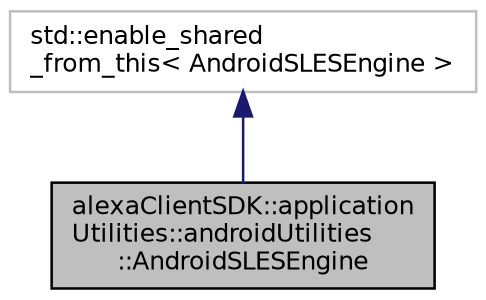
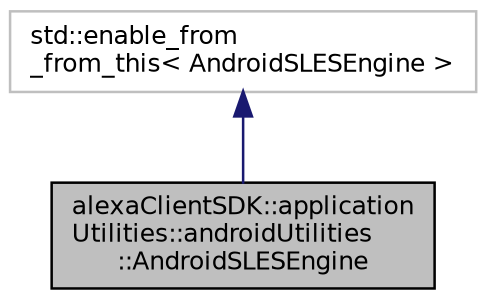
(243, 52) -> (243, 52)
